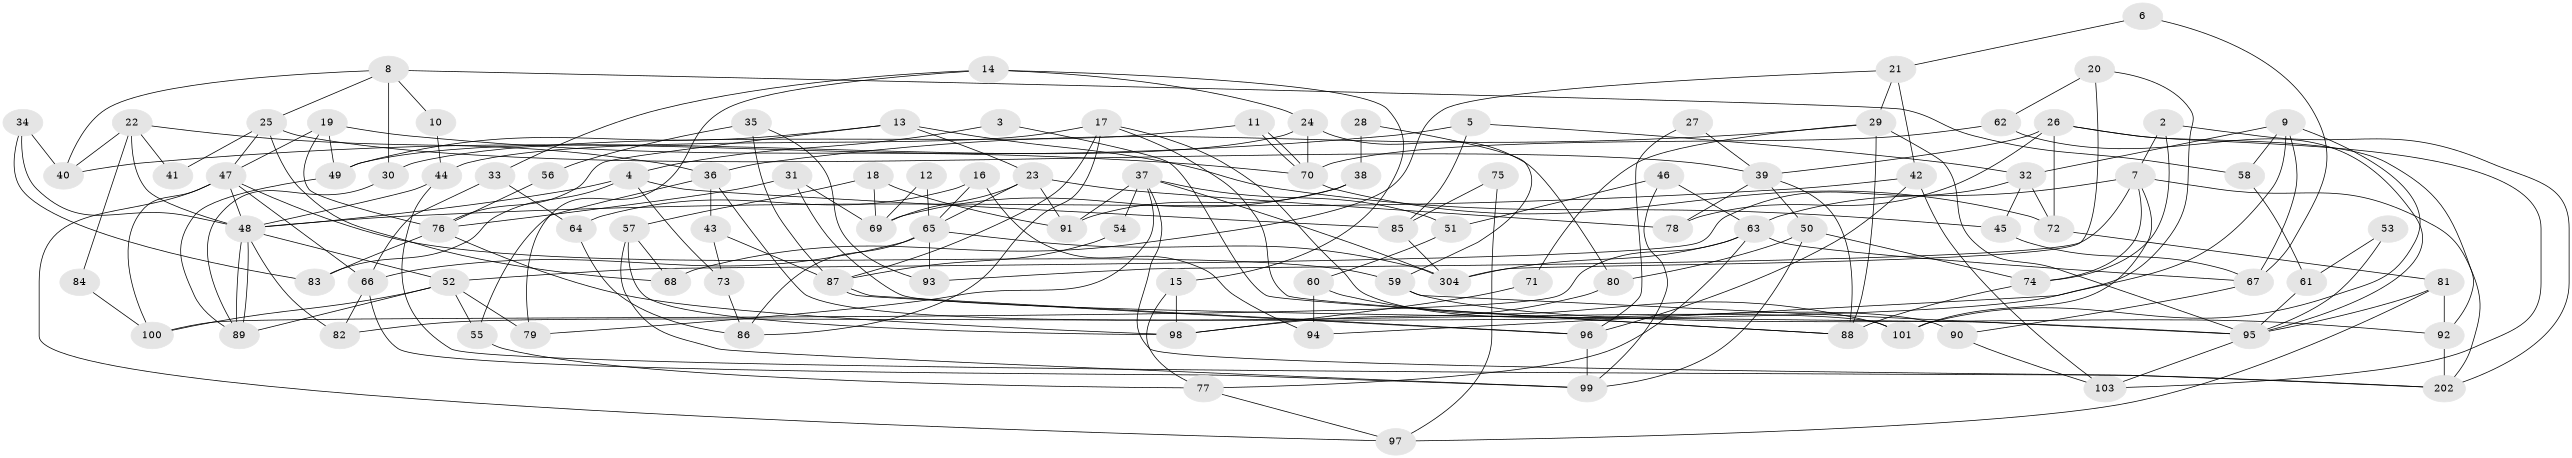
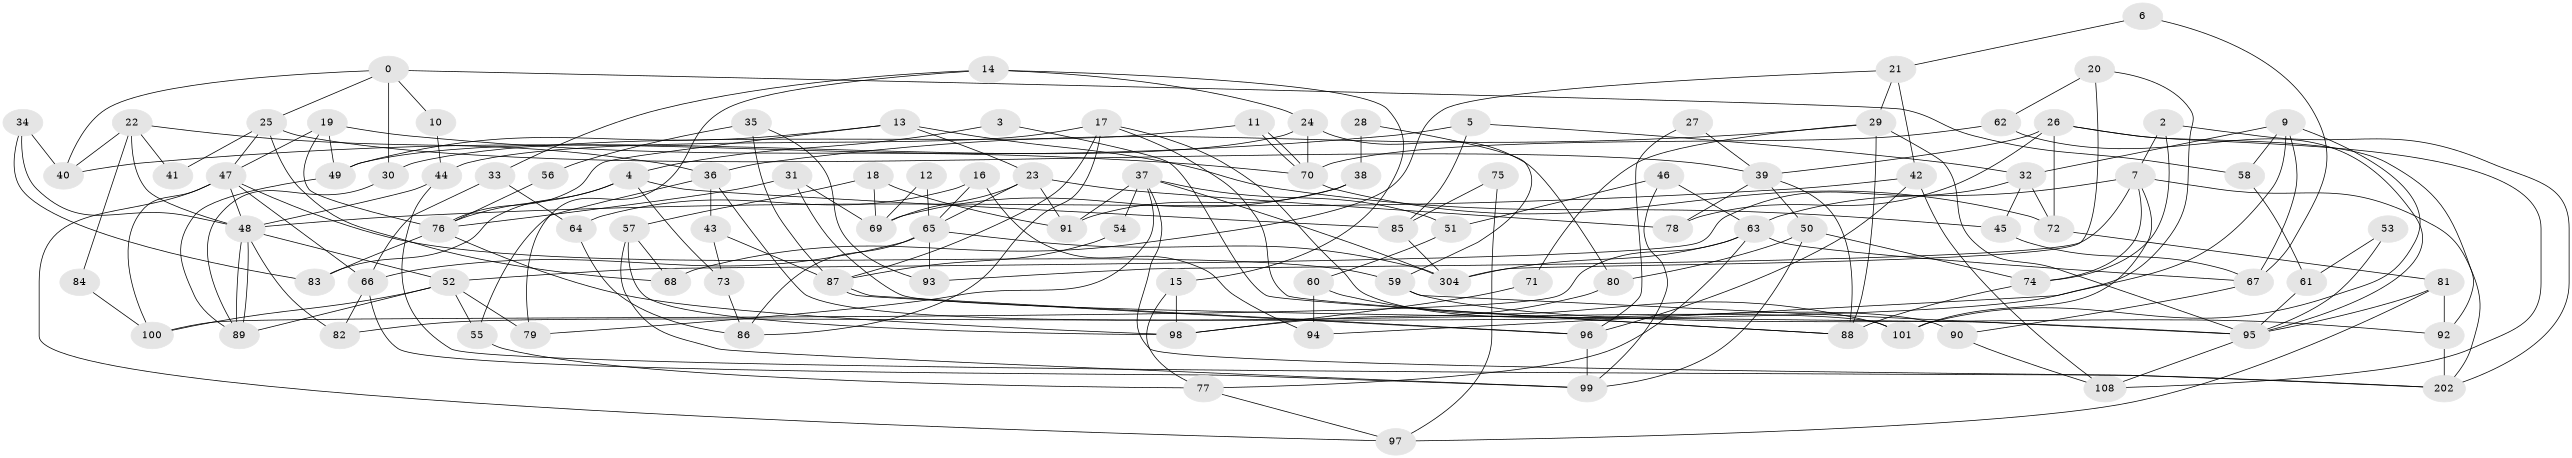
(389, 69) -> (389, 69)
(439, 209) -> (534, 202)
(2105, 389) -> (2105, 389)
